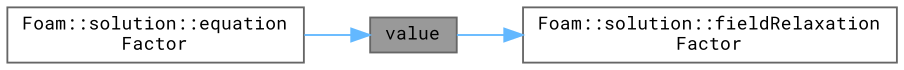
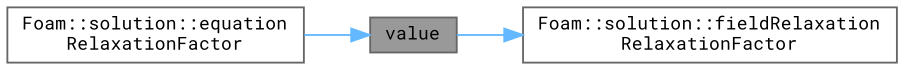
(156, 35) -> (156, 35)
(710, 35) -> (710, 35)
